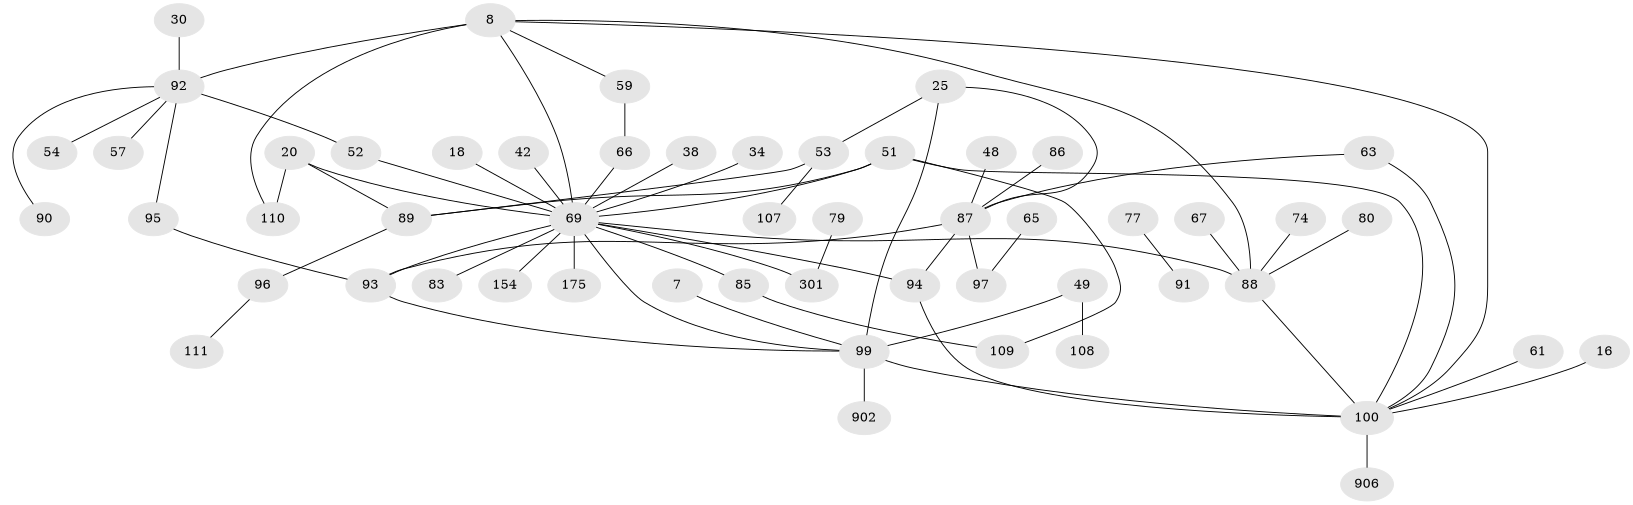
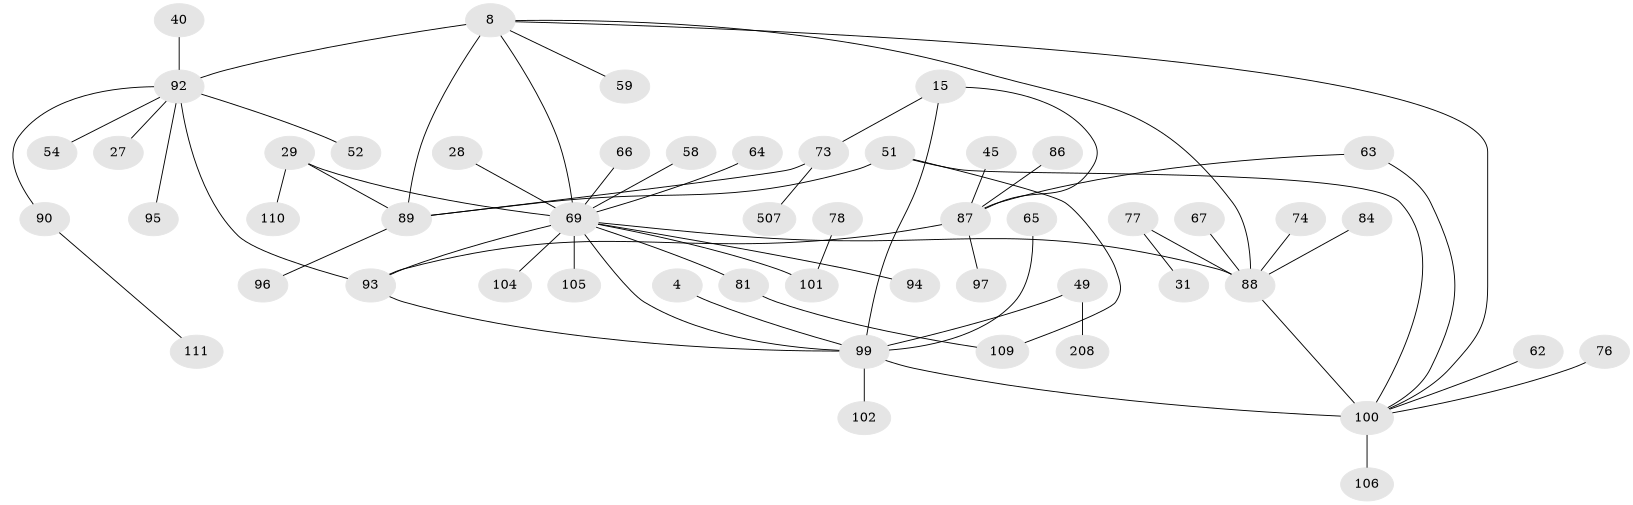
(179, 20) -> (179, 20)
(319, 77) -> (434, 115)
(941, 87) -> (941, 87)
(625, 120) -> none
(118, 153) -> (118, 153)
(290, 153) -> (290, 153)
(457, 153) -> (457, 153)
(524, 153) -> none
(691, 153) -> (691, 153)
(757, 153) -> (757, 153)
(824, 153) -> (824, 153)
(991, 153) -> (991, 153)
(465, 186) -> none
(730, 199) -> none
(769, 219) -> (769, 219)
(838, 219) -> (838, 219)
(1367, 219) -> (1367, 219)
(940, 252) -> none
(1007, 252) -> (974, 330)
none -> (1192, 252)
(260, 257) -> (229, 225)
(437, 285) -> none
(505, 285) -> (505, 285)
(574, 285) -> (574, 285)
(677, 285) -> (677, 285)
(744, 285) -> (744, 285)
(812, 285) -> (812, 285)
(1184, 285) -> (1184, 285)
(230, 318) -> (120, 285)
(1083, 352) -> (1083, 352)
(1538, 352) -> (1538, 352)
(1605, 352) -> (1605, 352)
(1110, 403) -> none
(864, 418) -> (864, 418)
(1367, 484) -> (1367, 484)
